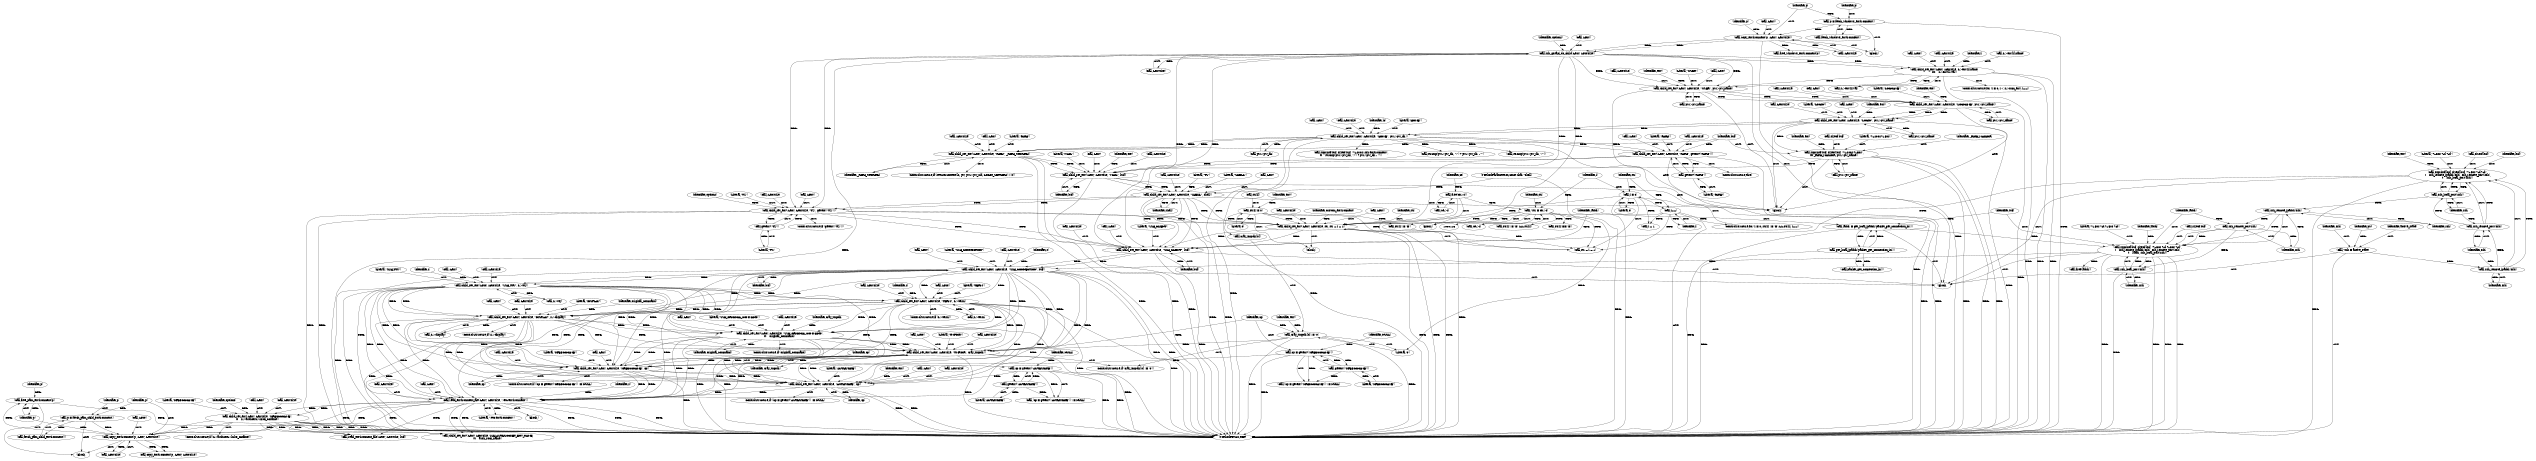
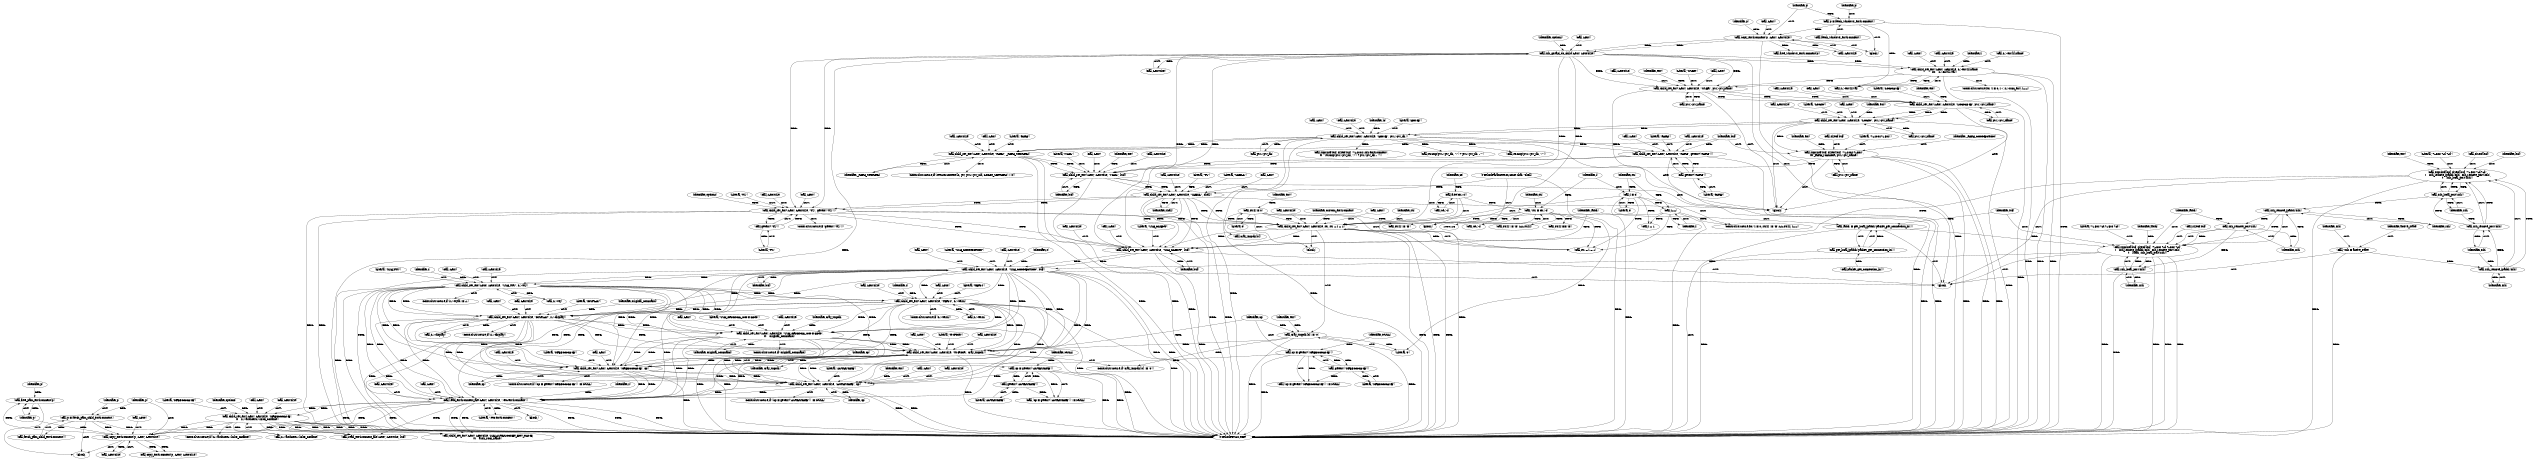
(1846, 29) -> (1889, 57)
(1974, 137) -> (1974, 137)
(1737, 175) -> none
(1459, 187) -> (1459, 187)
(1253, 195) -> none
(1493, 203) -> (1493, 203)
(1688, 205) -> (1685, 208)
(1513, 211) -> (1513, 211)
(1289, 219) -> (1289, 219)
(1327, 219) -> (1327, 219)
(1560, 219) -> (1560, 219)
(1569, 219) -> (1569, 219)
(1639, 219) -> (1639, 219)
(1512, 222) -> (1497, 217)
(1377, 227) -> (1377, 227)
(1670, 227) -> (1670, 227)
(2363, 227) -> none
(1491, 237) -> (1453, 244)
(1861, 237) -> (1861, 237)
(1864, 259) -> none
(2080, 270) -> none
(1285, 281) -> (1325, 282)
none -> (446, 302)
(1676, 326) -> (1676, 326)
(1691, 335) -> (1691, 335)
(1390, 345) -> (1390, 345)
(2337, 345) -> (2337, 345)
(1219, 353) -> (1219, 353)
(628, 433) -> (653, 433)
none -> (296, 437)
